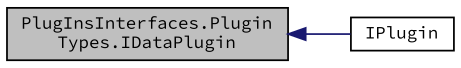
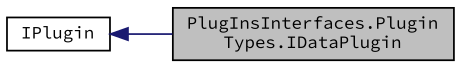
(328, 34) -> (150, 34)
